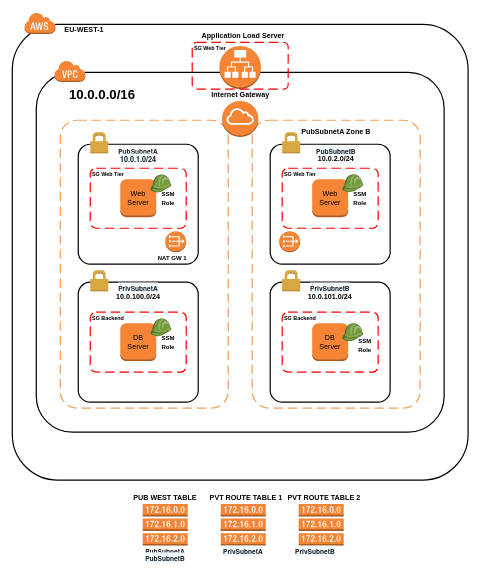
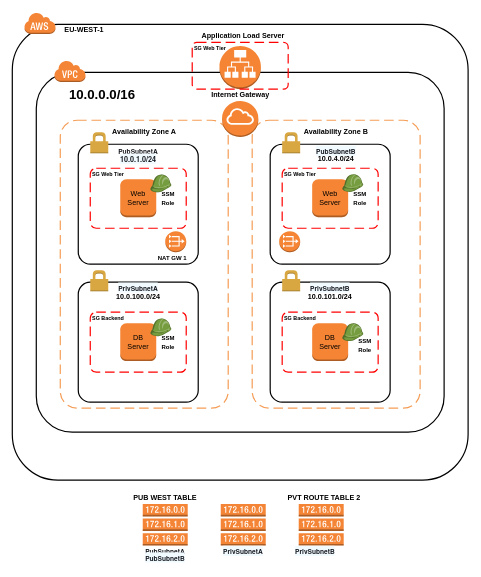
none -> (144, 132)
(336, 132) -> (336, 132)
(336, 159) -> (336, 159)
(246, 498) -> none
